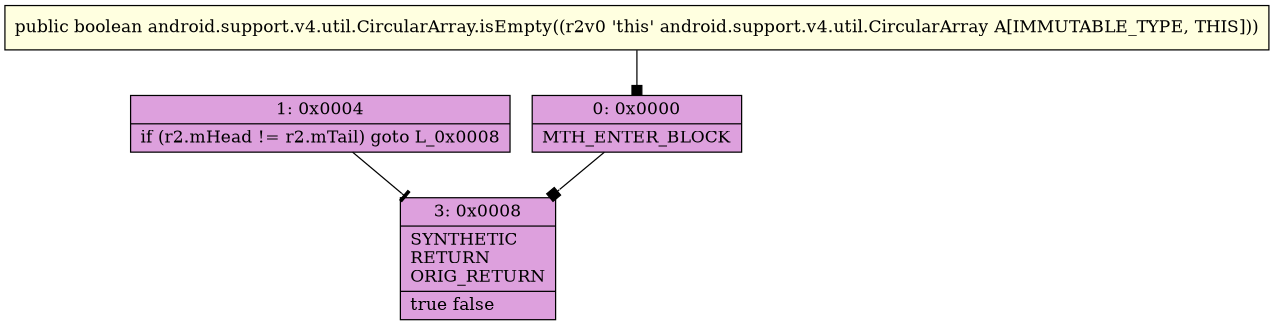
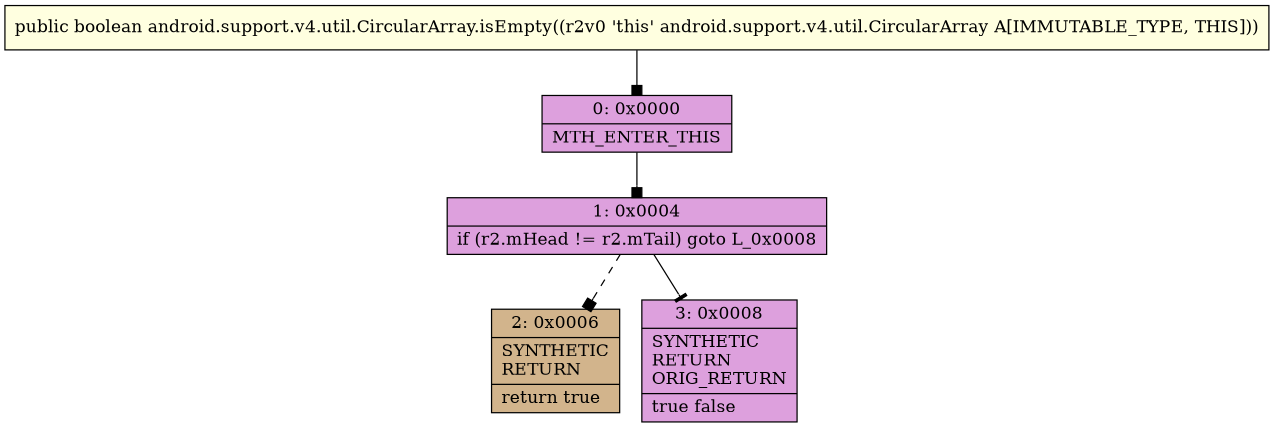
(637, 137) -> (637, 137)
(582, 171) -> (637, 169)
none -> (556, 361)
